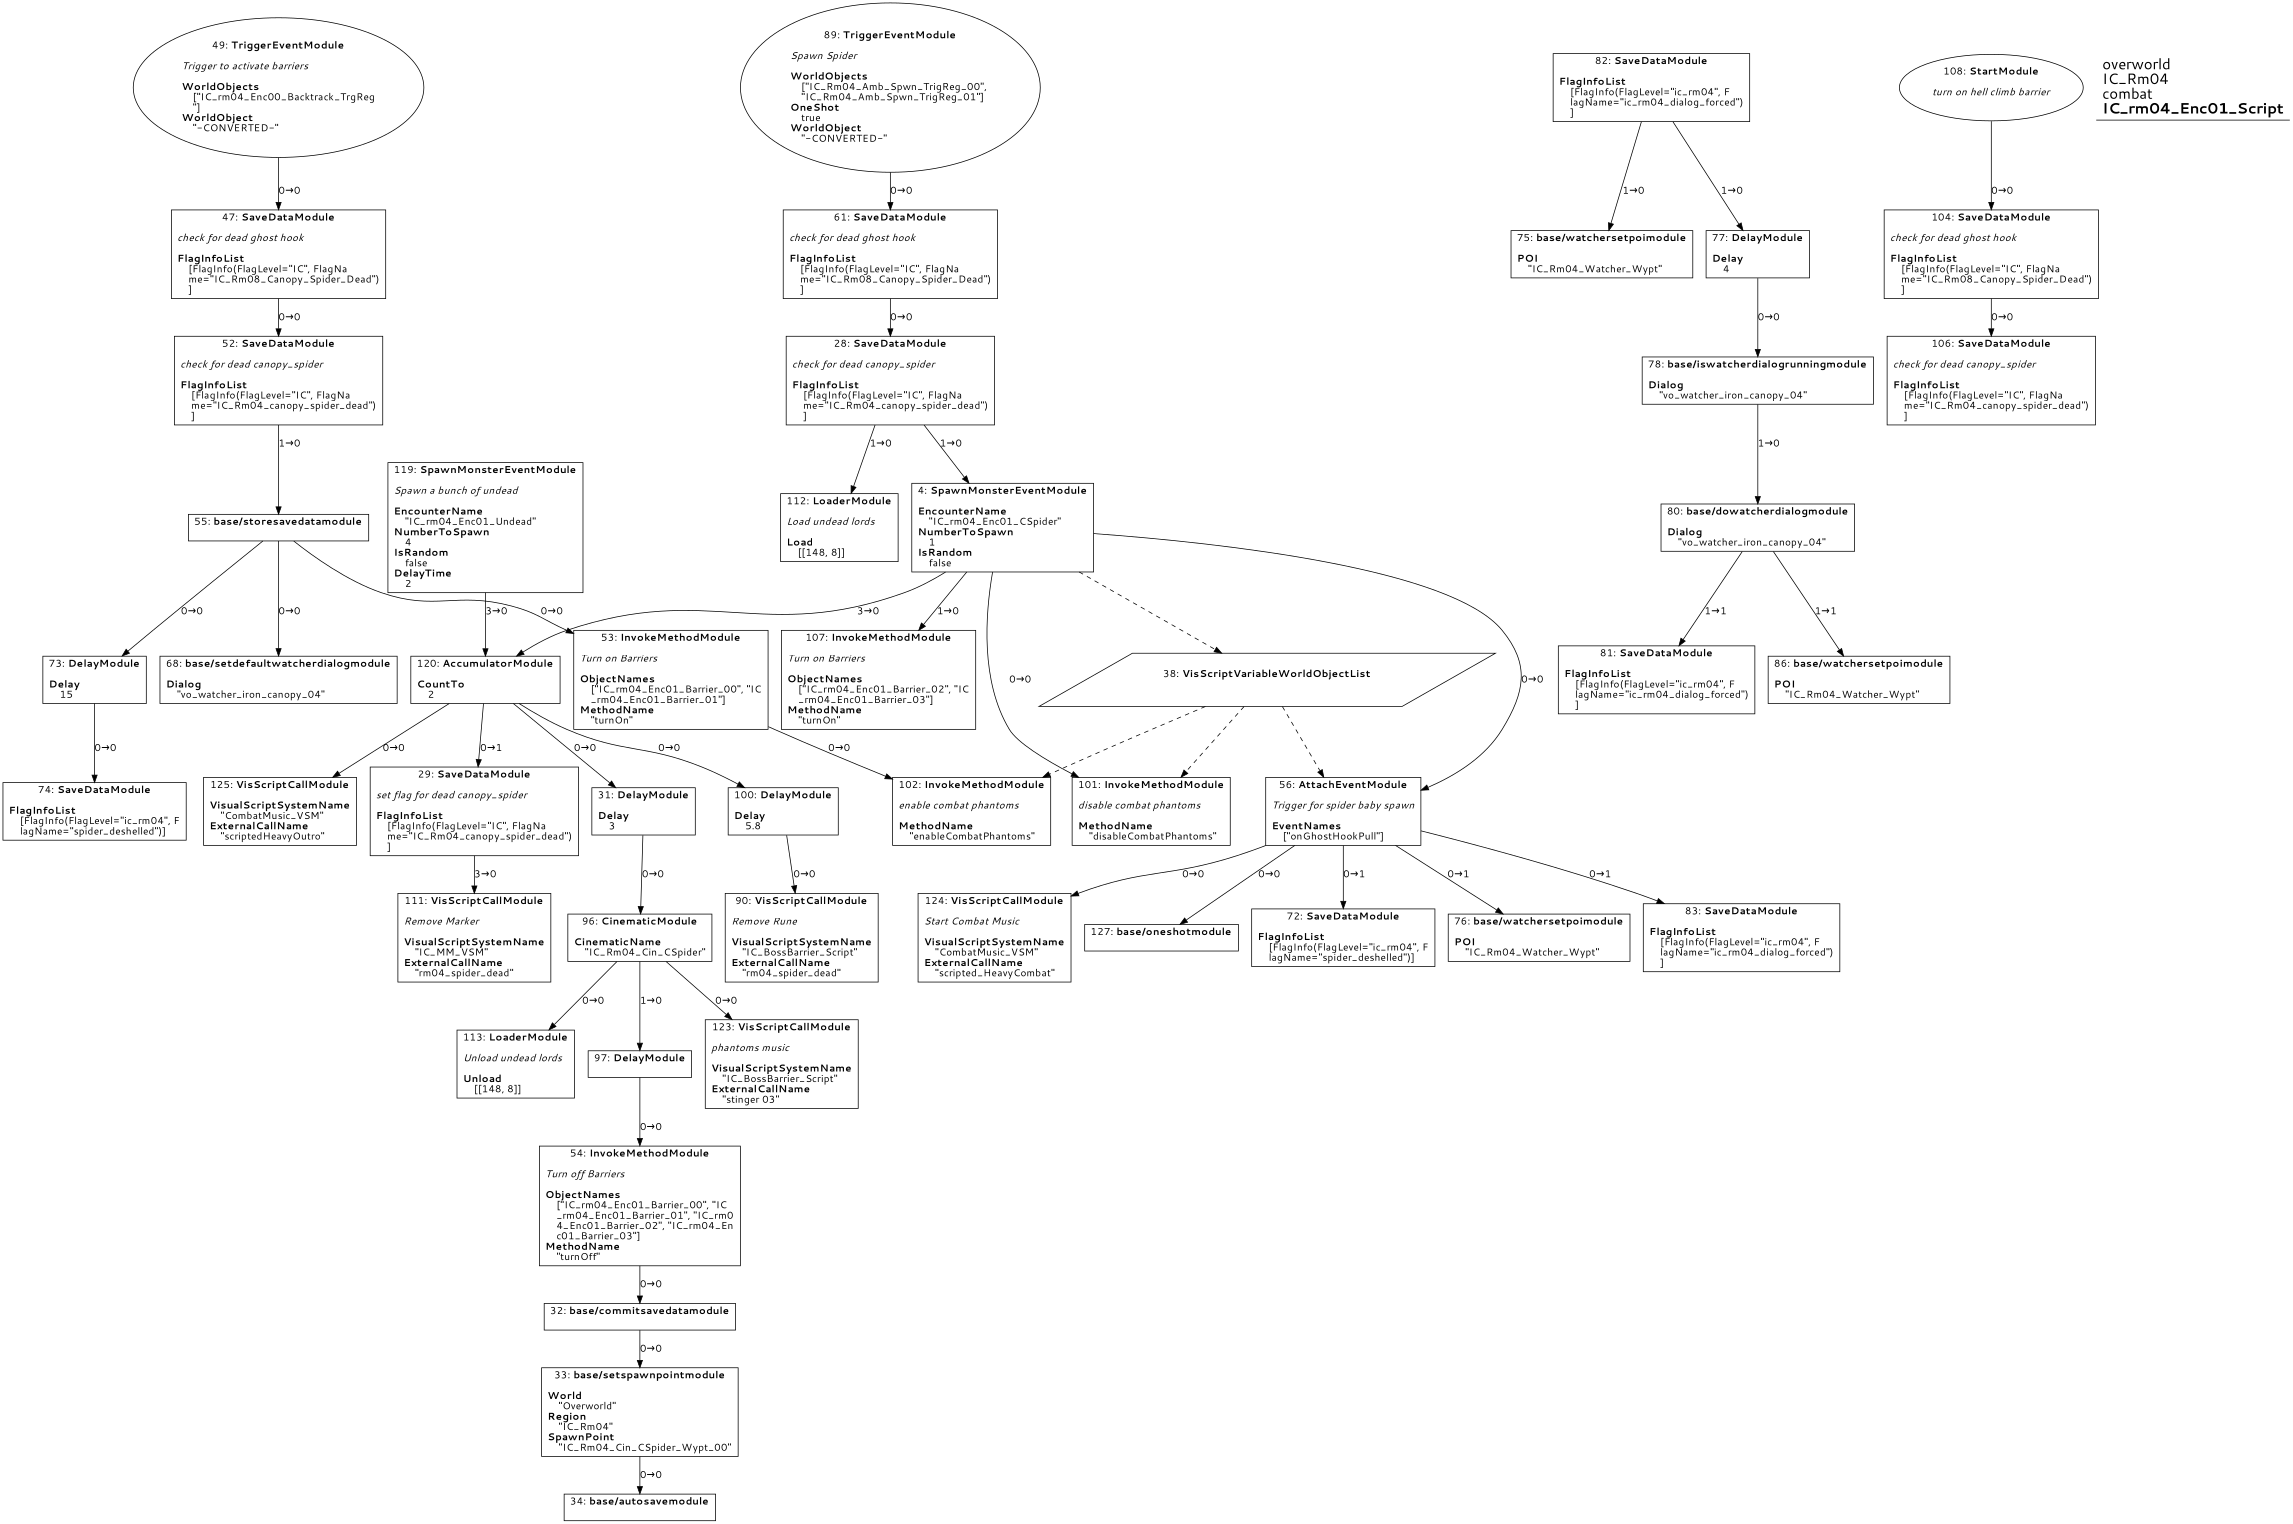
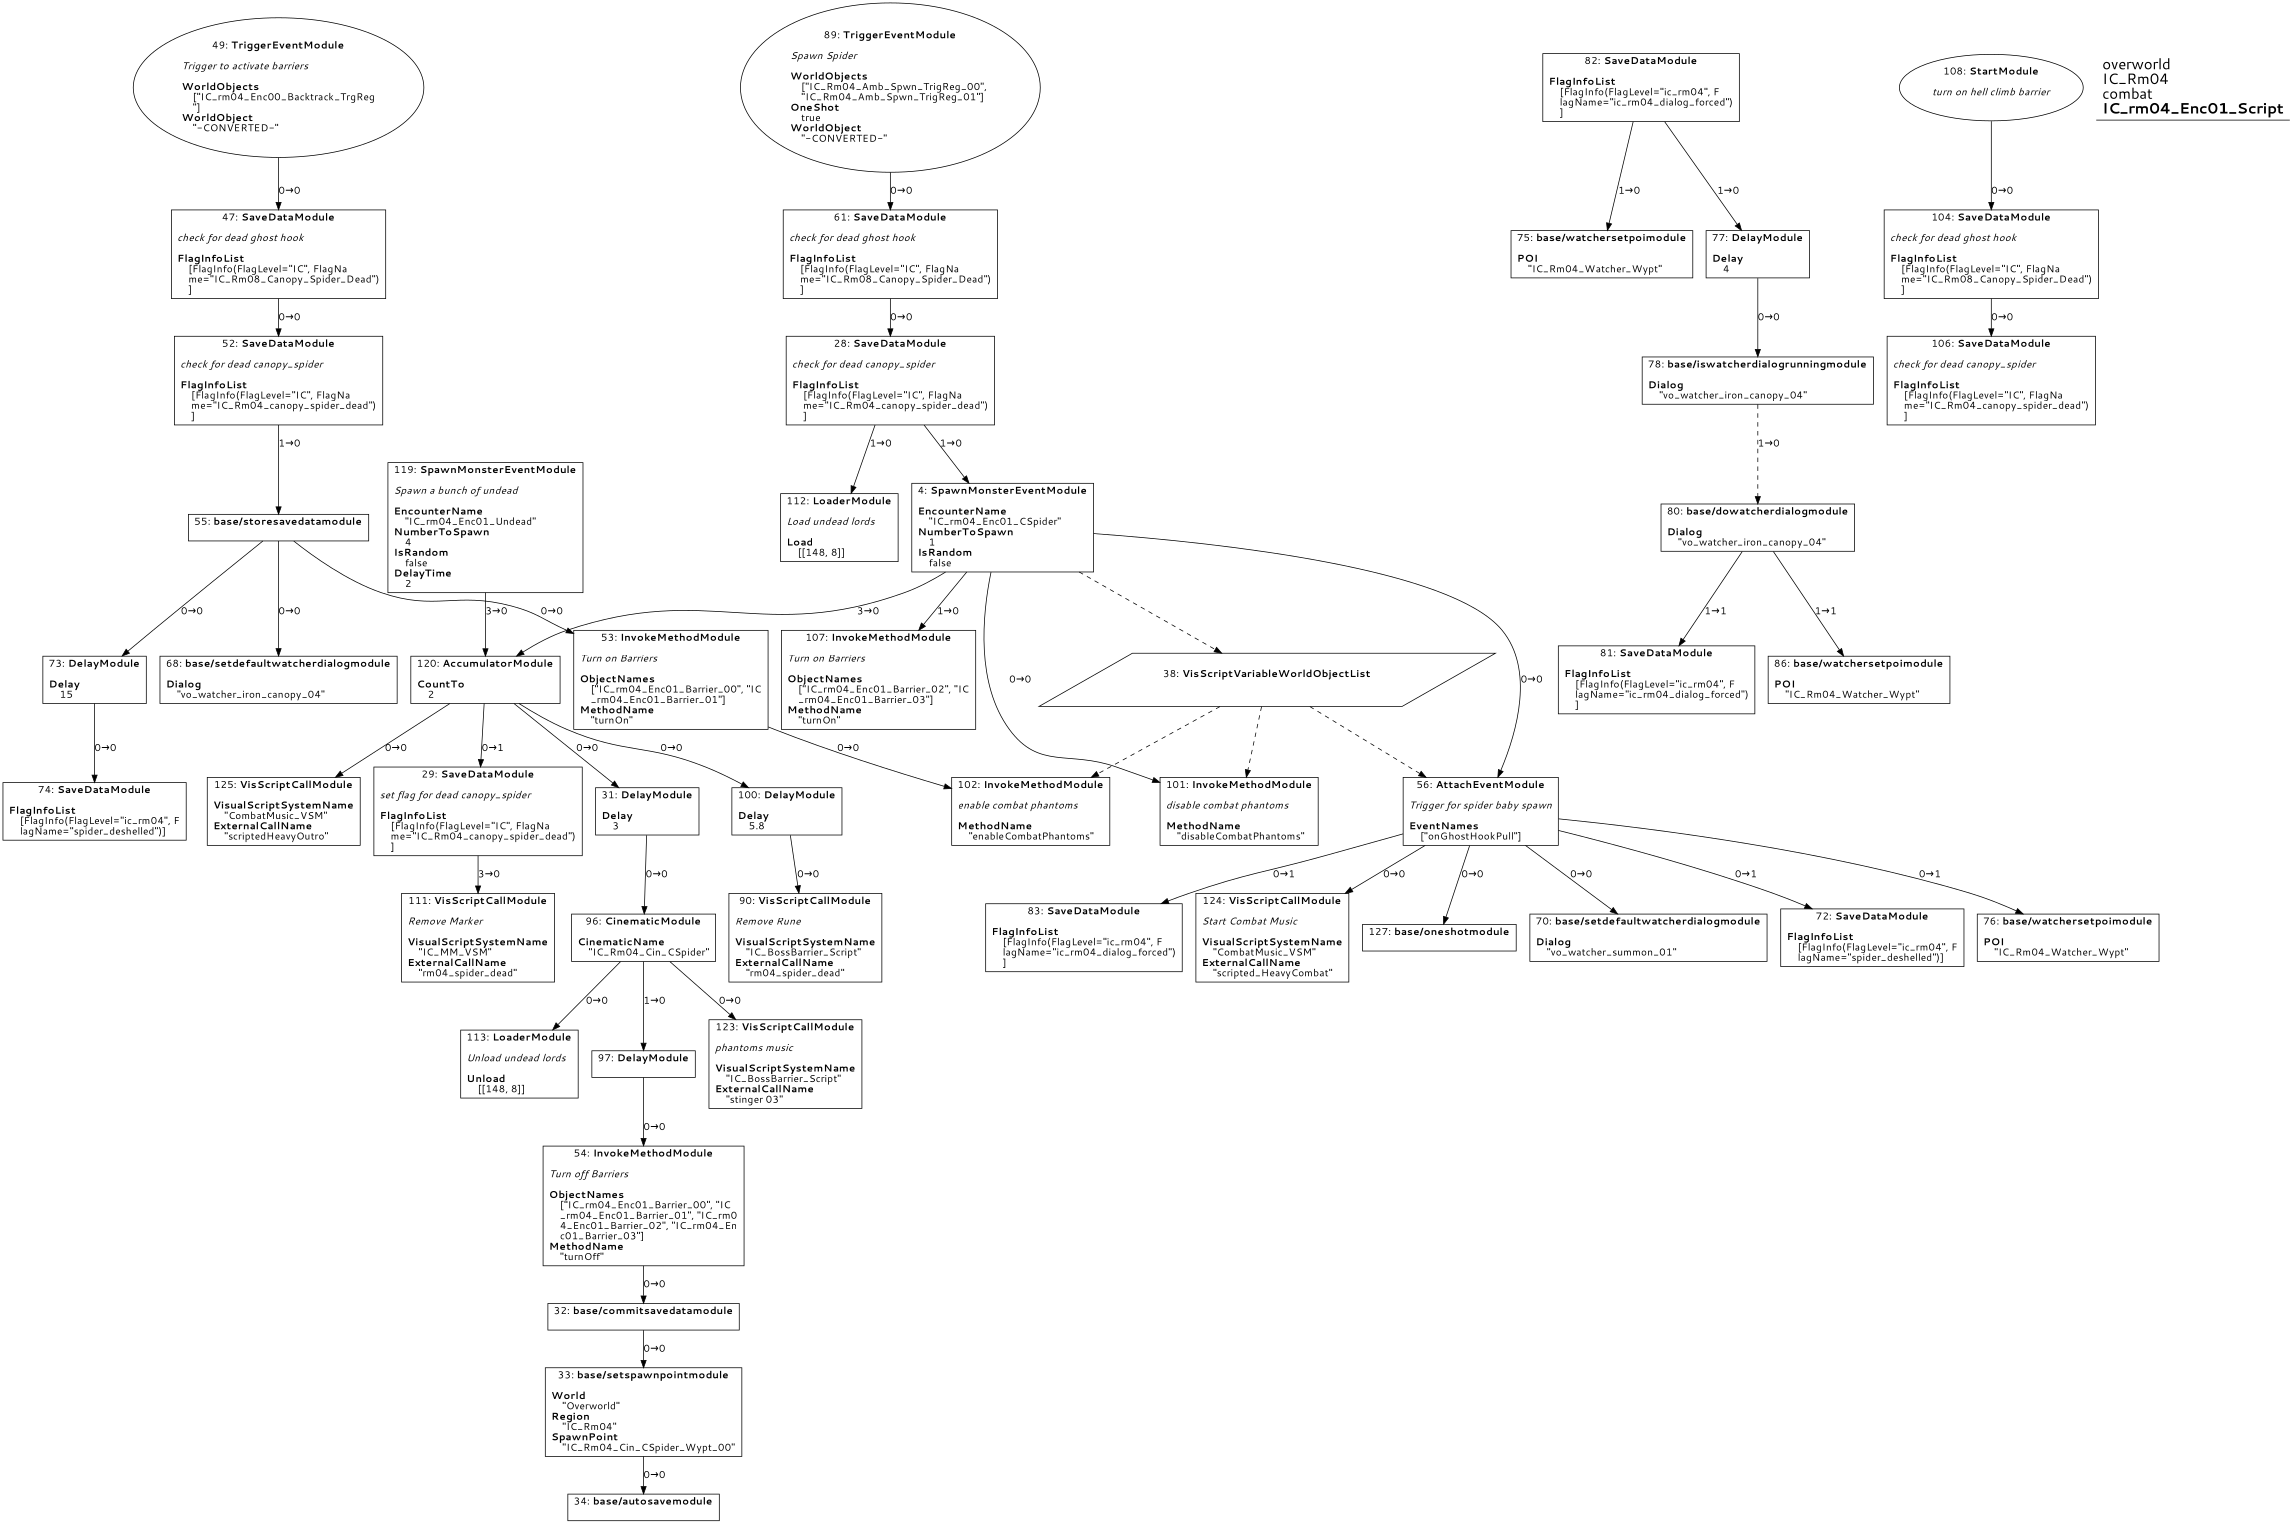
(1758, 450) -> (1758, 450)
none -> (1648, 938)
